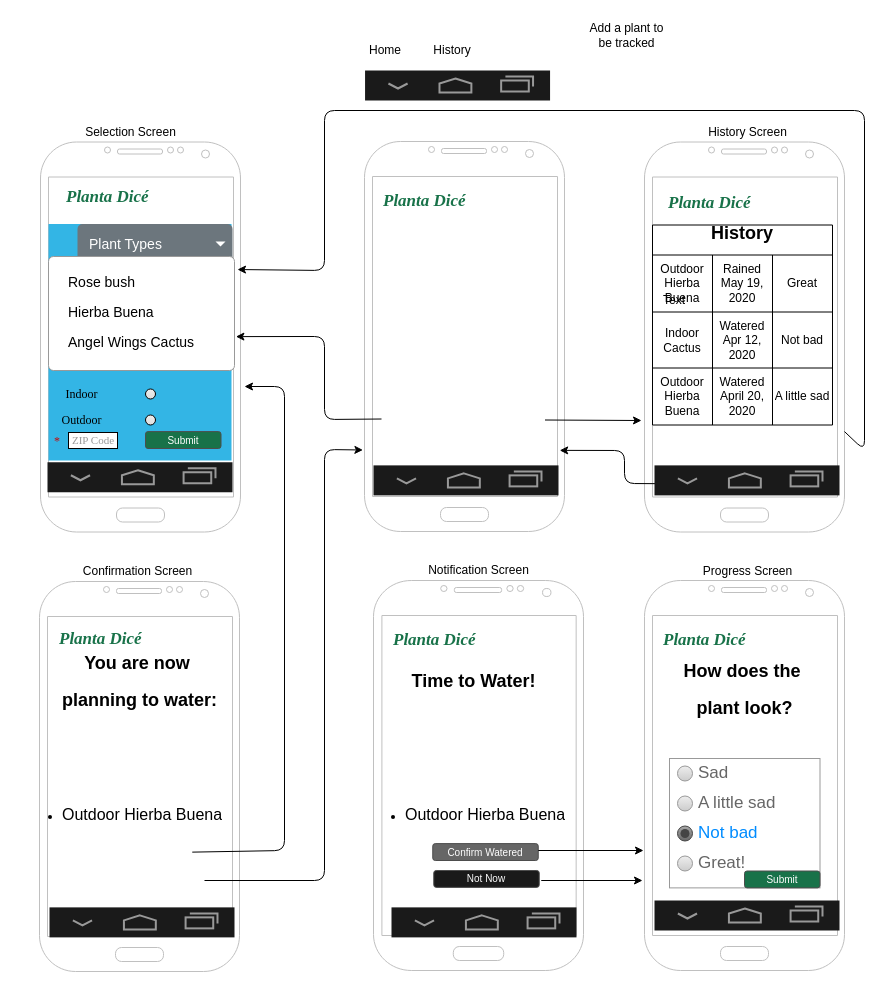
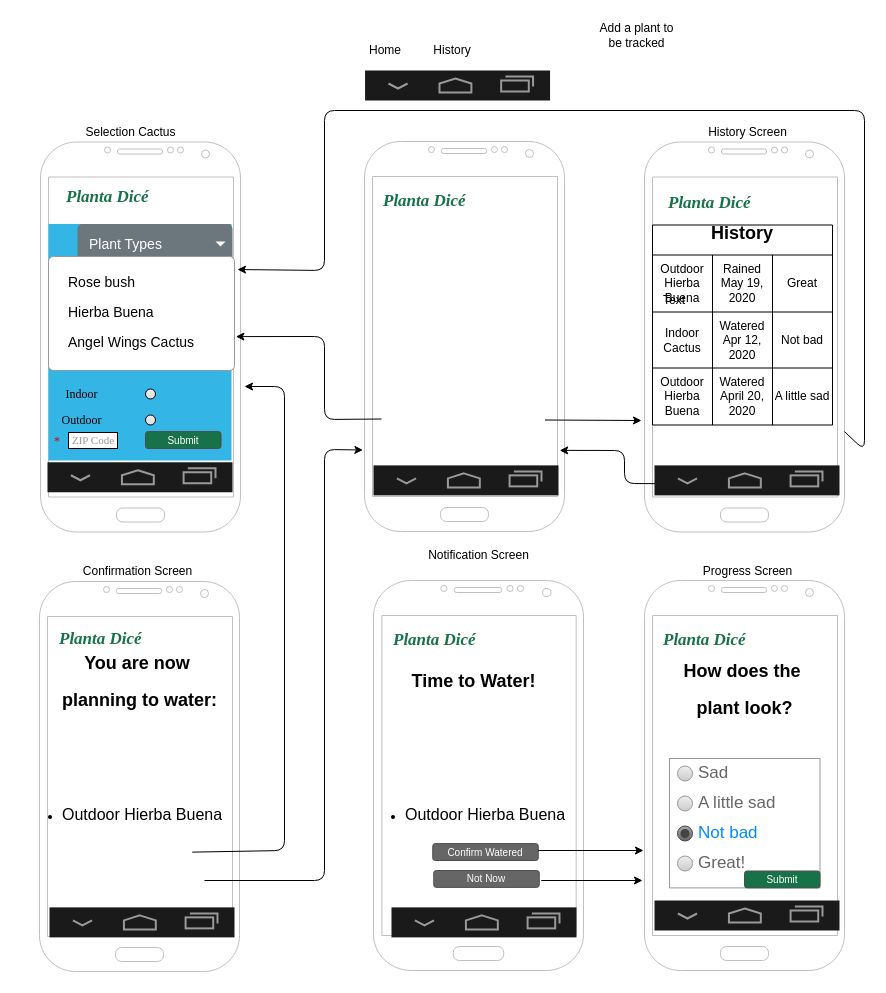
(627, 36) -> (637, 36)
(131, 133) -> (131, 133)
(479, 571) -> (479, 556)
(487, 879) -> (487, 879)
